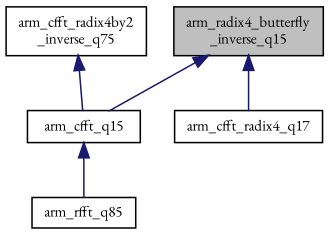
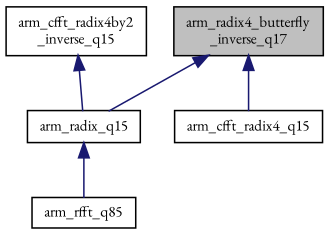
(76, 31) -> (76, 31)
(249, 31) -> (249, 31)
(84, 127) -> (84, 127)
(249, 127) -> (249, 127)
